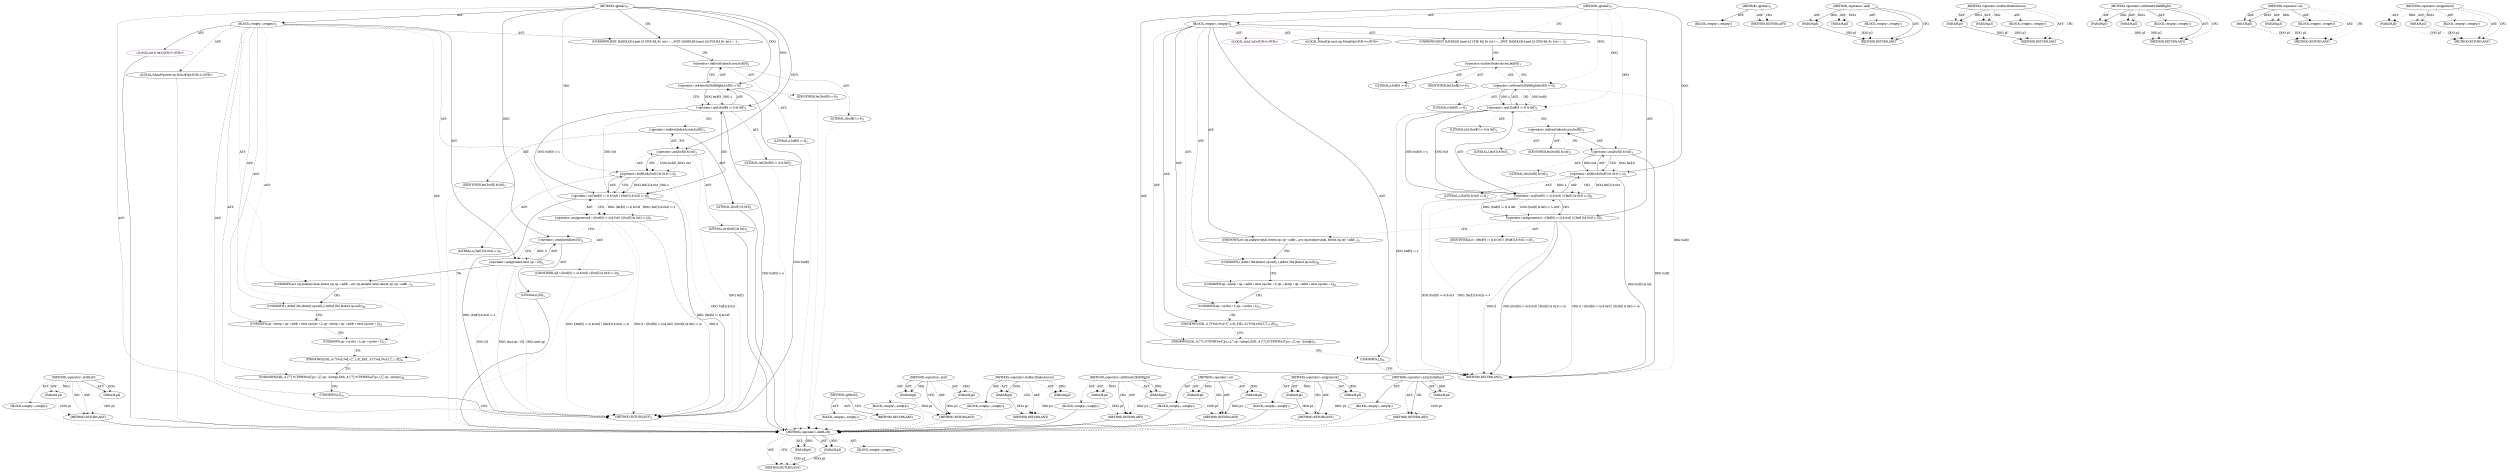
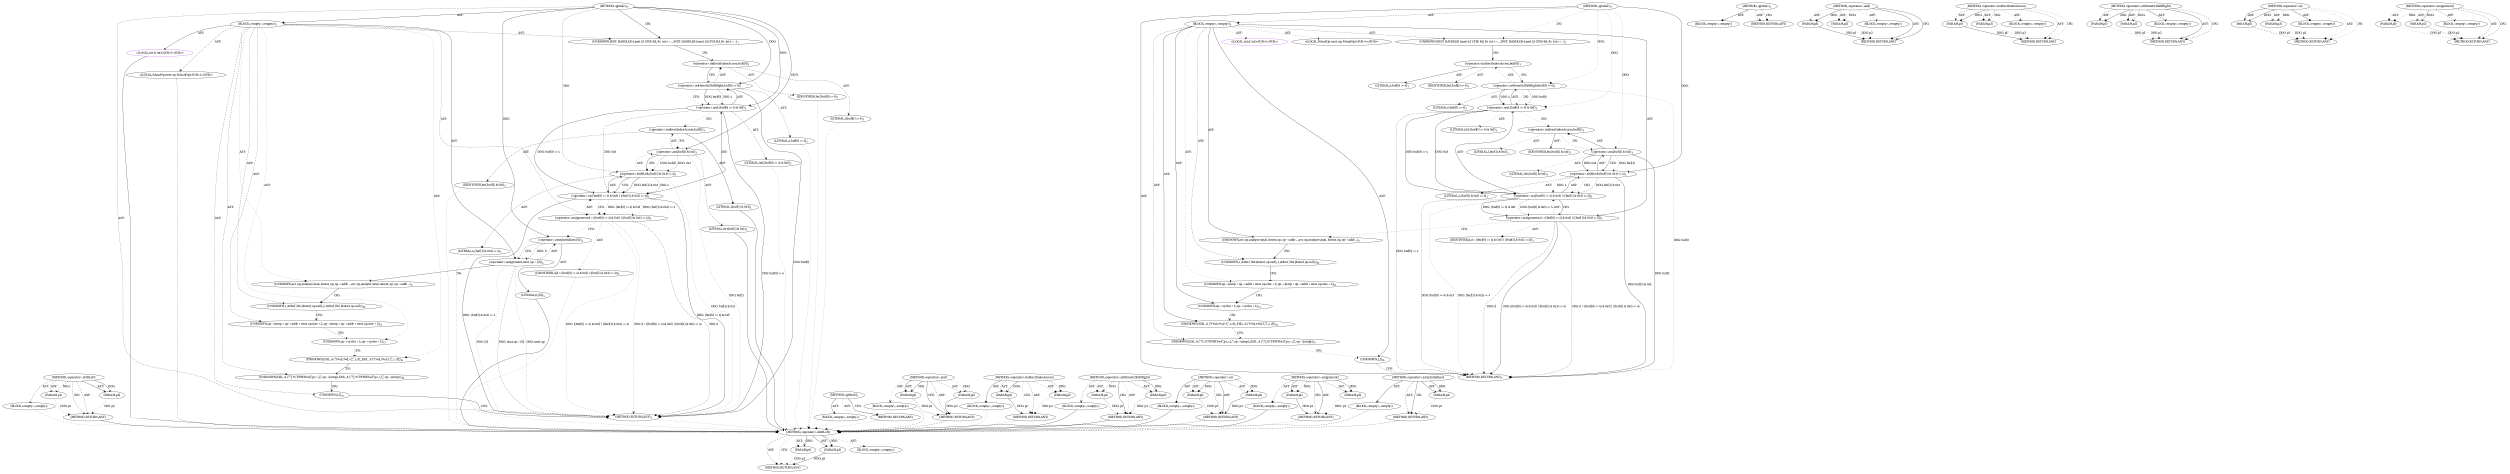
(548, 254) -> (548, 254)
